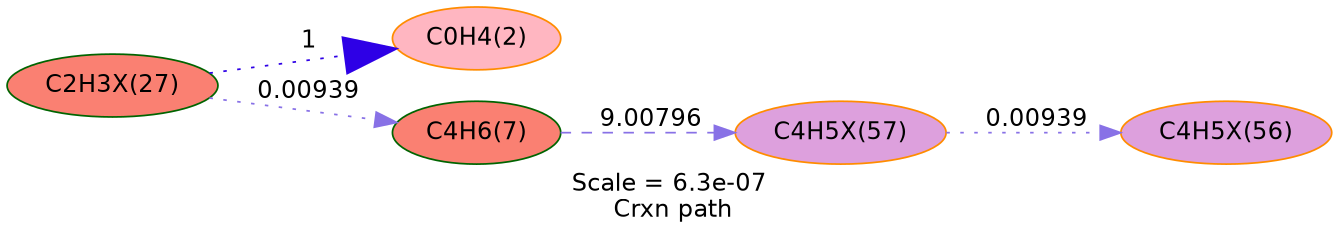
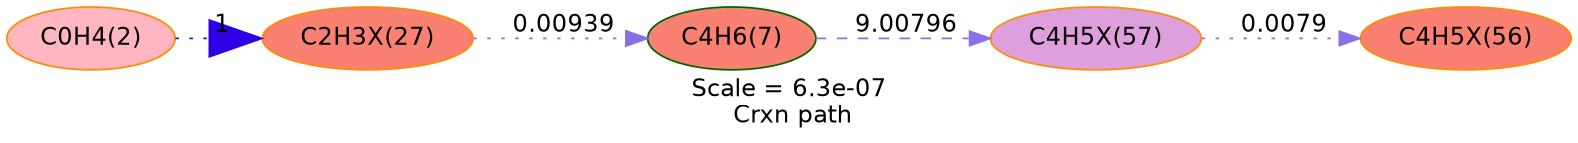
(277, 64) -> (192, 38)
(113, 86) -> (368, 38)
(1033, 120) -> (1281, 25)
(1226, 133) -> (1466, 38)
